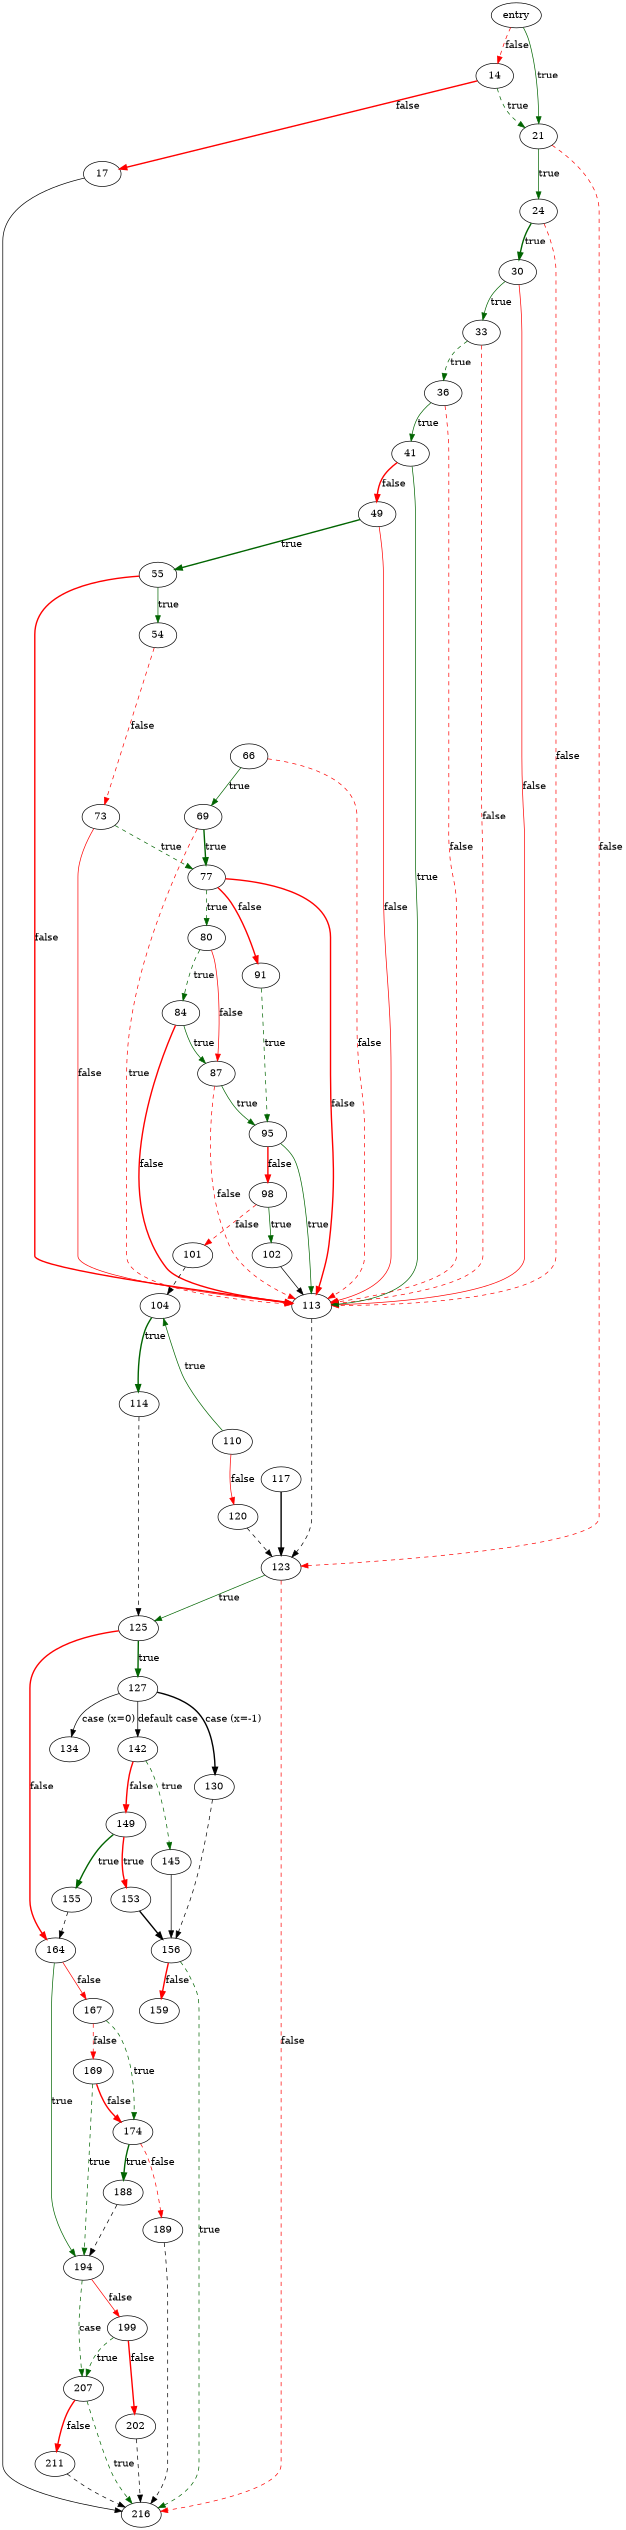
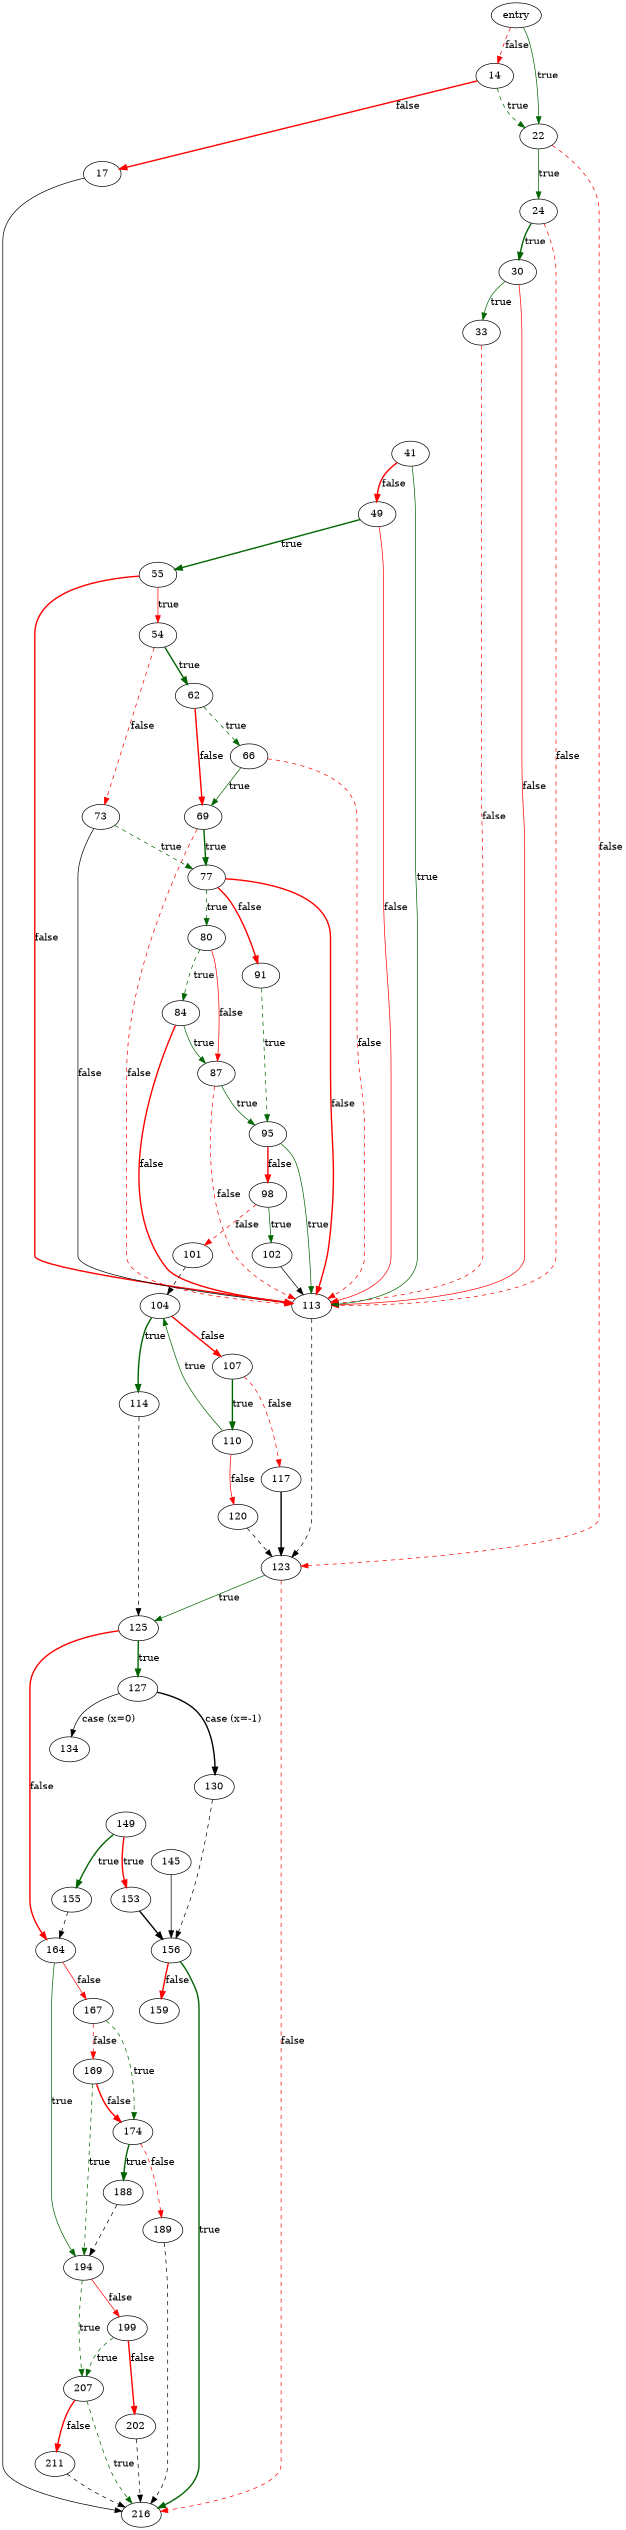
(539, 136) -> (539, 136)
(443, 393) -> none
(158, 602) -> (158, 602)
none -> (194, 696)
(139, 1074) -> (139, 1074)
(78, 1148) -> (78, 1148)
none -> (232, 1367)
(138, 1749) -> none
(199, 2239) -> (199, 2239)
(90, 2328) -> (90, 2328)
